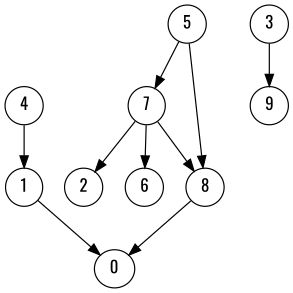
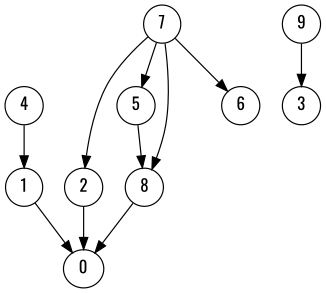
(269, 59) -> (301, 59)
(170, 60) -> (151, 59)
none -> (84, 222)
